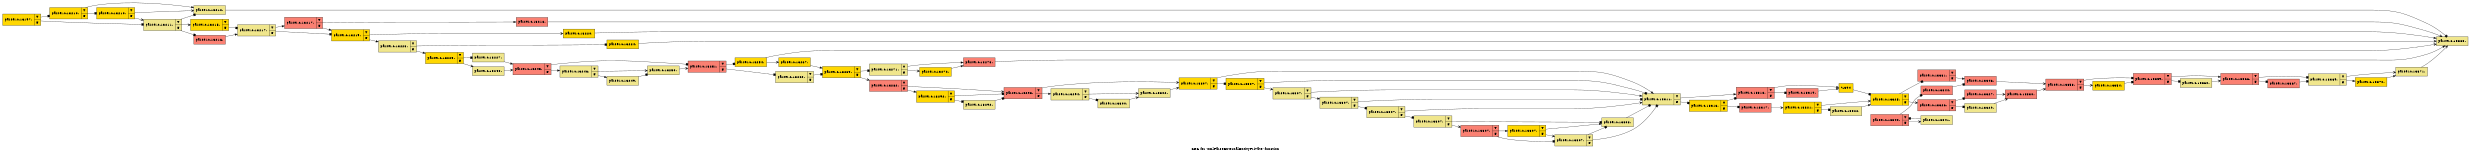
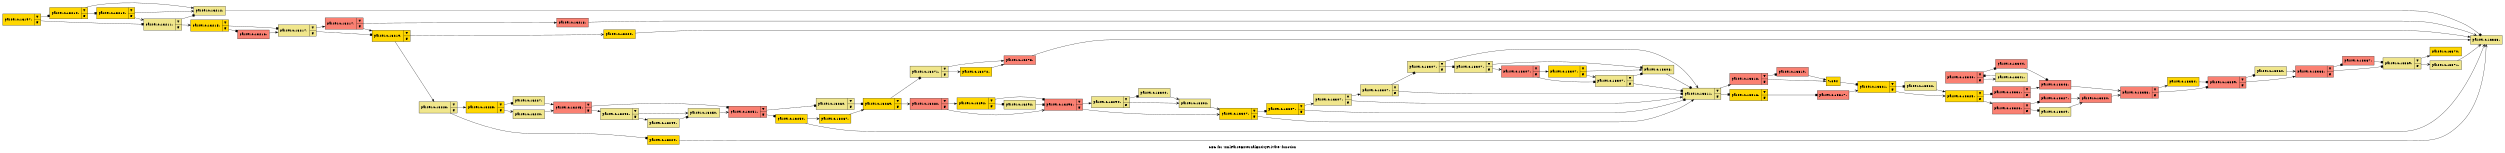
(187, 33) -> (232, 30)
(2390, 77) -> none
(1861, 92) -> (1848, 83)
(1731, 100) -> none
